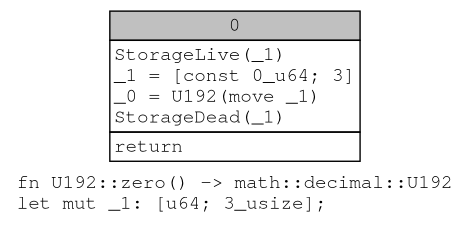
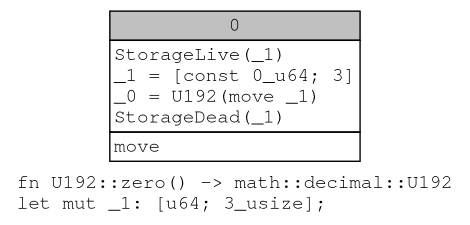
(149, 146) -> (138, 146)
